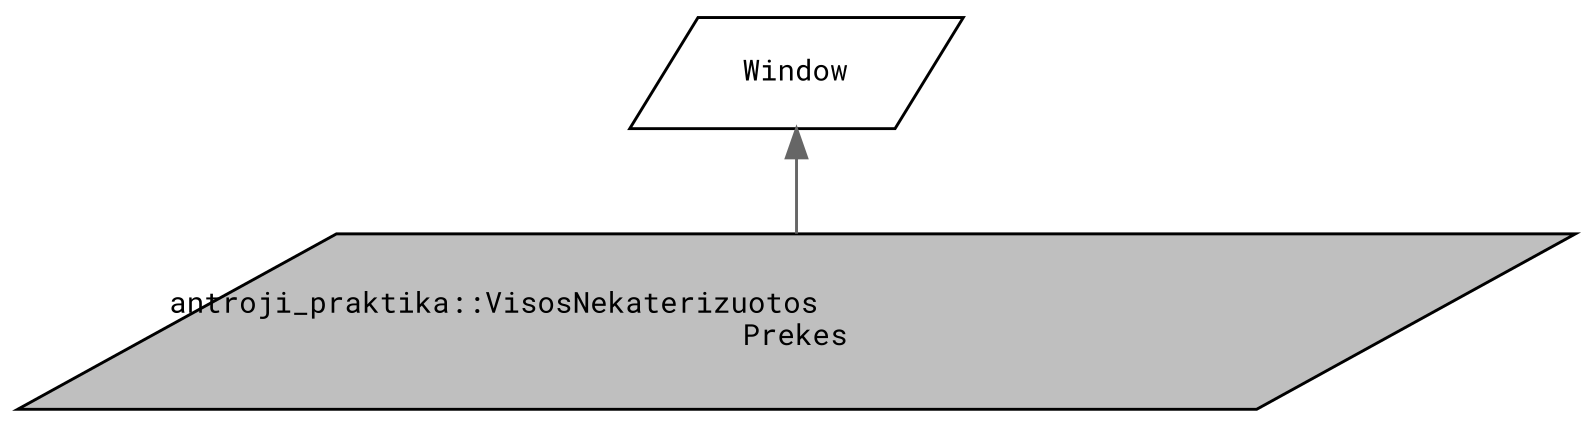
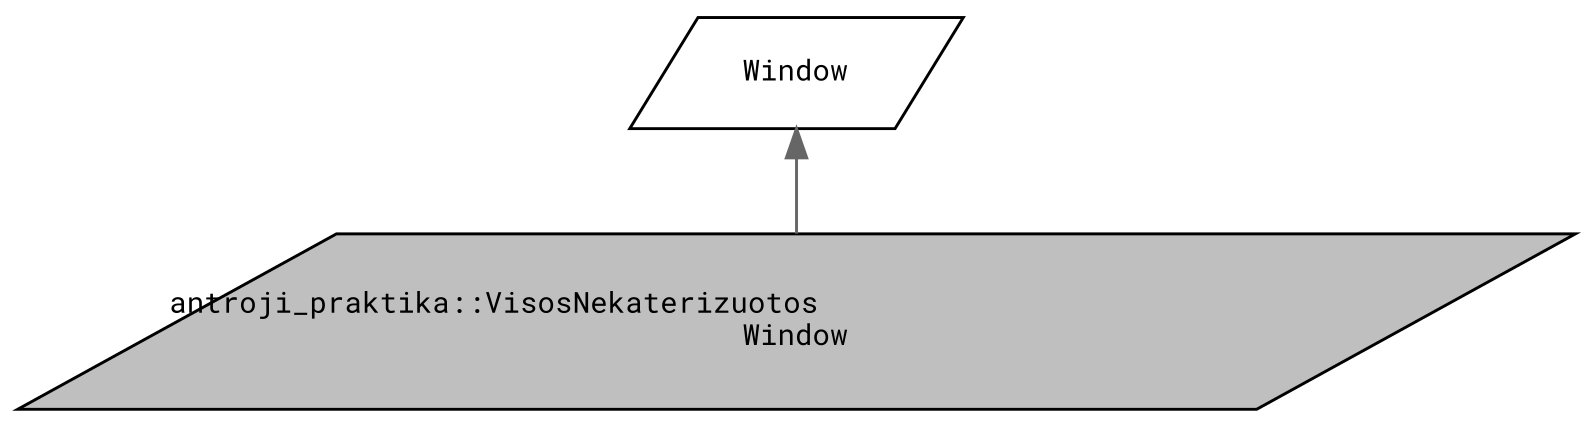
(797, 322) -> (797, 322)
